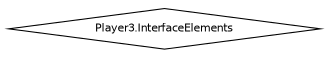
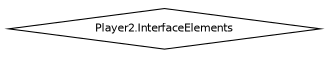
(164, 29) -> (164, 29)
